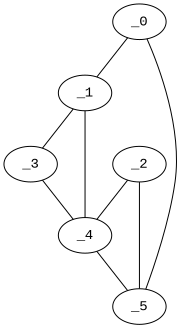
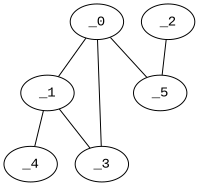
(58, 200) -> (99, 93)
(112, 200) -> none
(112, 271) -> none
